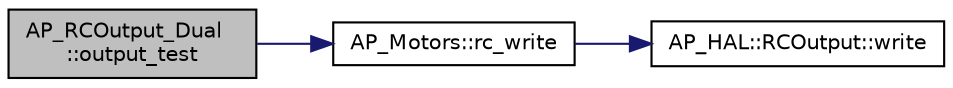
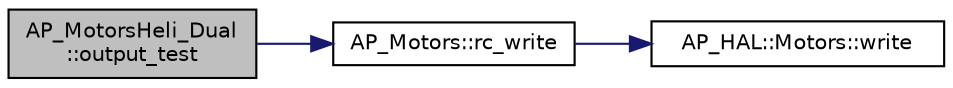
(132, 44) -> (132, 44)
(798, 44) -> (798, 44)
